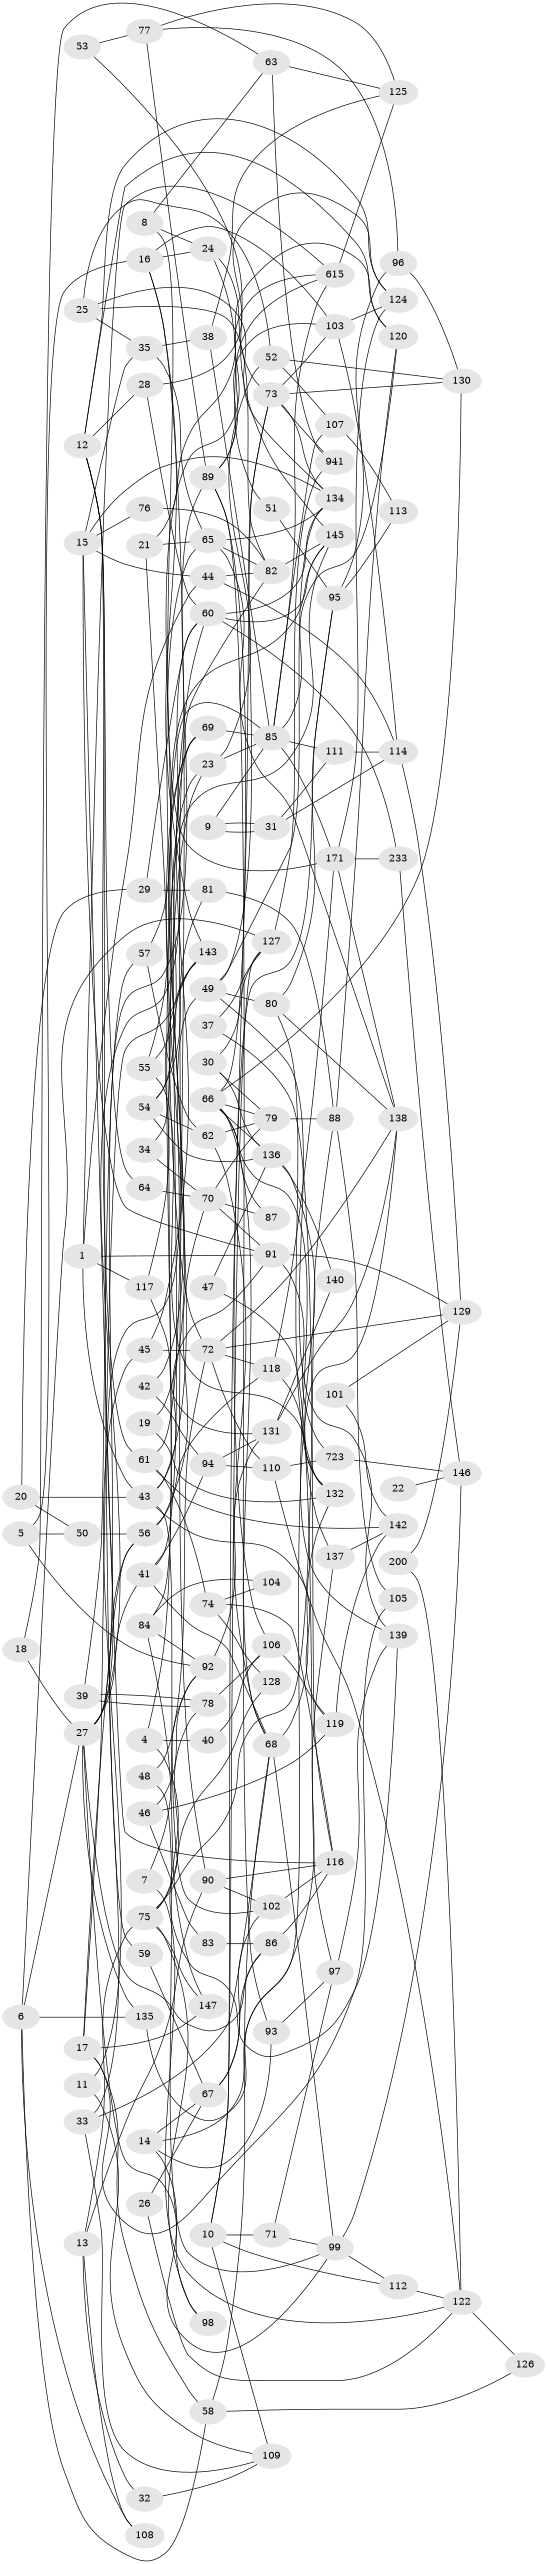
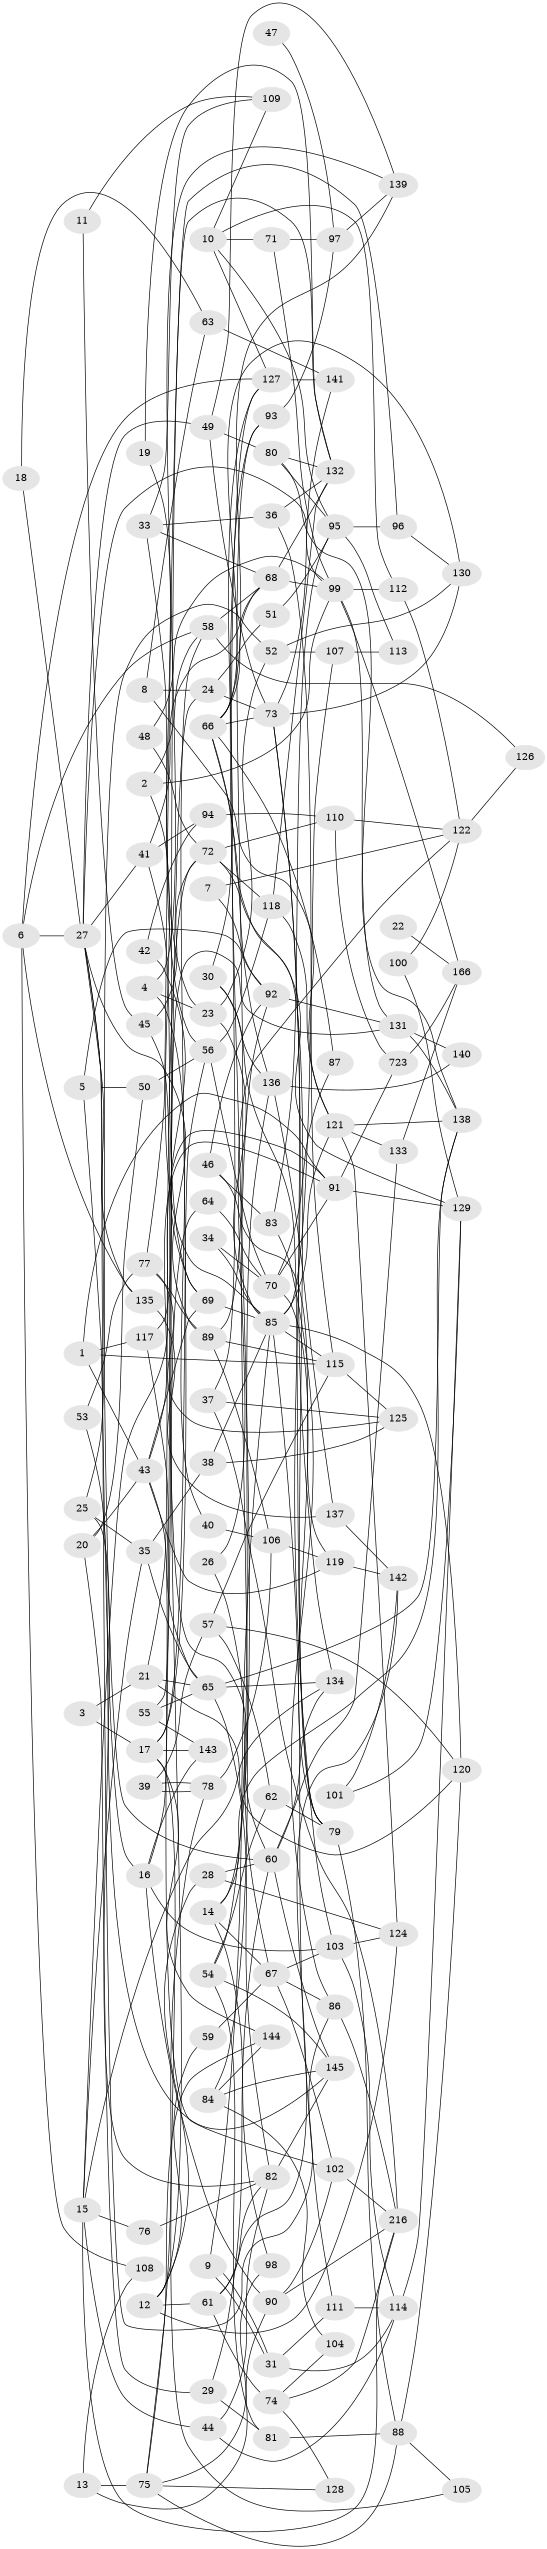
(335, 78) -> (291, 1409)
(173, 159) -> (350, 1661)
(335, 275) -> (335, 1365)
(210, 294) -> none
(253, 339) -> (306, 1960)
(335, 462) -> (335, 380)
none -> (272, 516)
(299, 752) -> none
none -> (145, 784)
none -> (298, 857)
(335, 859) -> (335, 1126)
(398, 859) -> (398, 1152)
(119, 910) -> none
(168, 1117) -> (163, 1441)
(323, 1232) -> none
(227, 1249) -> none
(240, 1441) -> none
(240, 1448) -> (362, 778)
(462, 1473) -> (462, 973)
(398, 1563) -> (398, 964)
none -> (82, 1714)
(335, 1863) -> (398, 2221)
(208, 2006) -> (272, 2037)
(145, 2499) -> none
